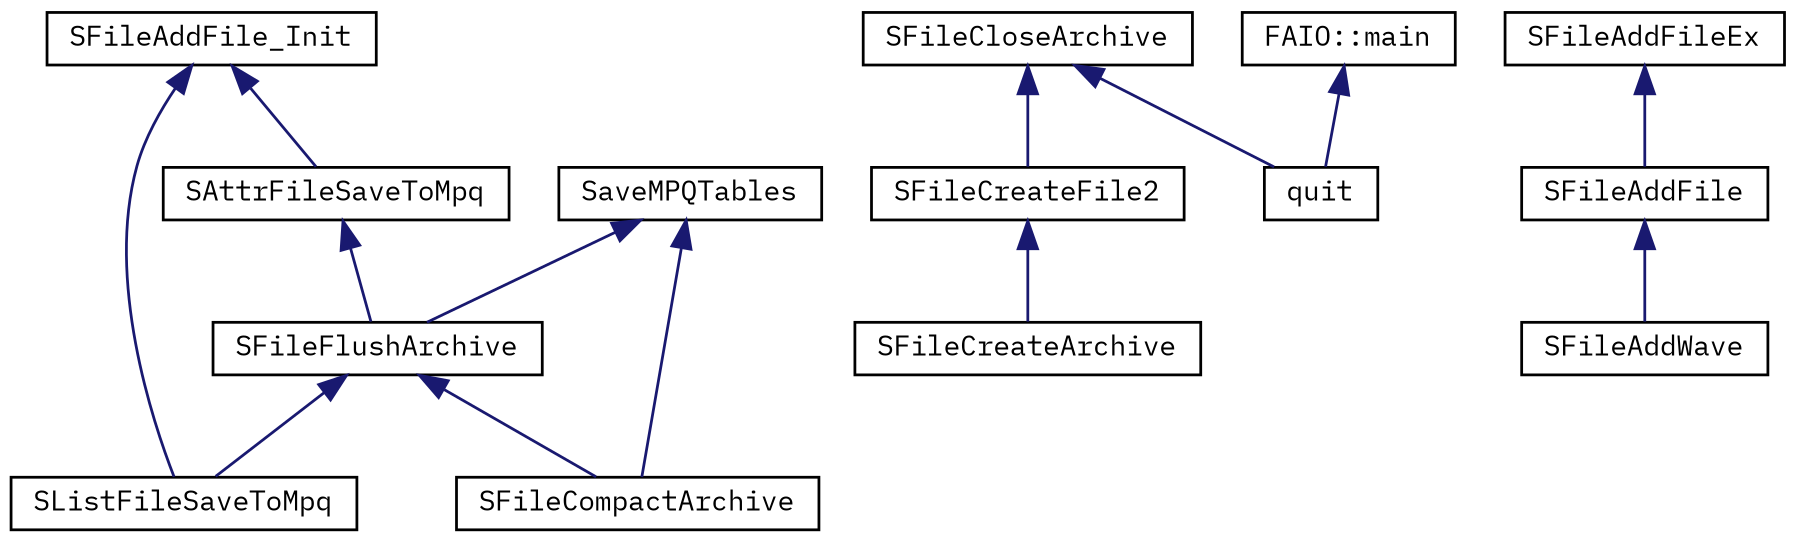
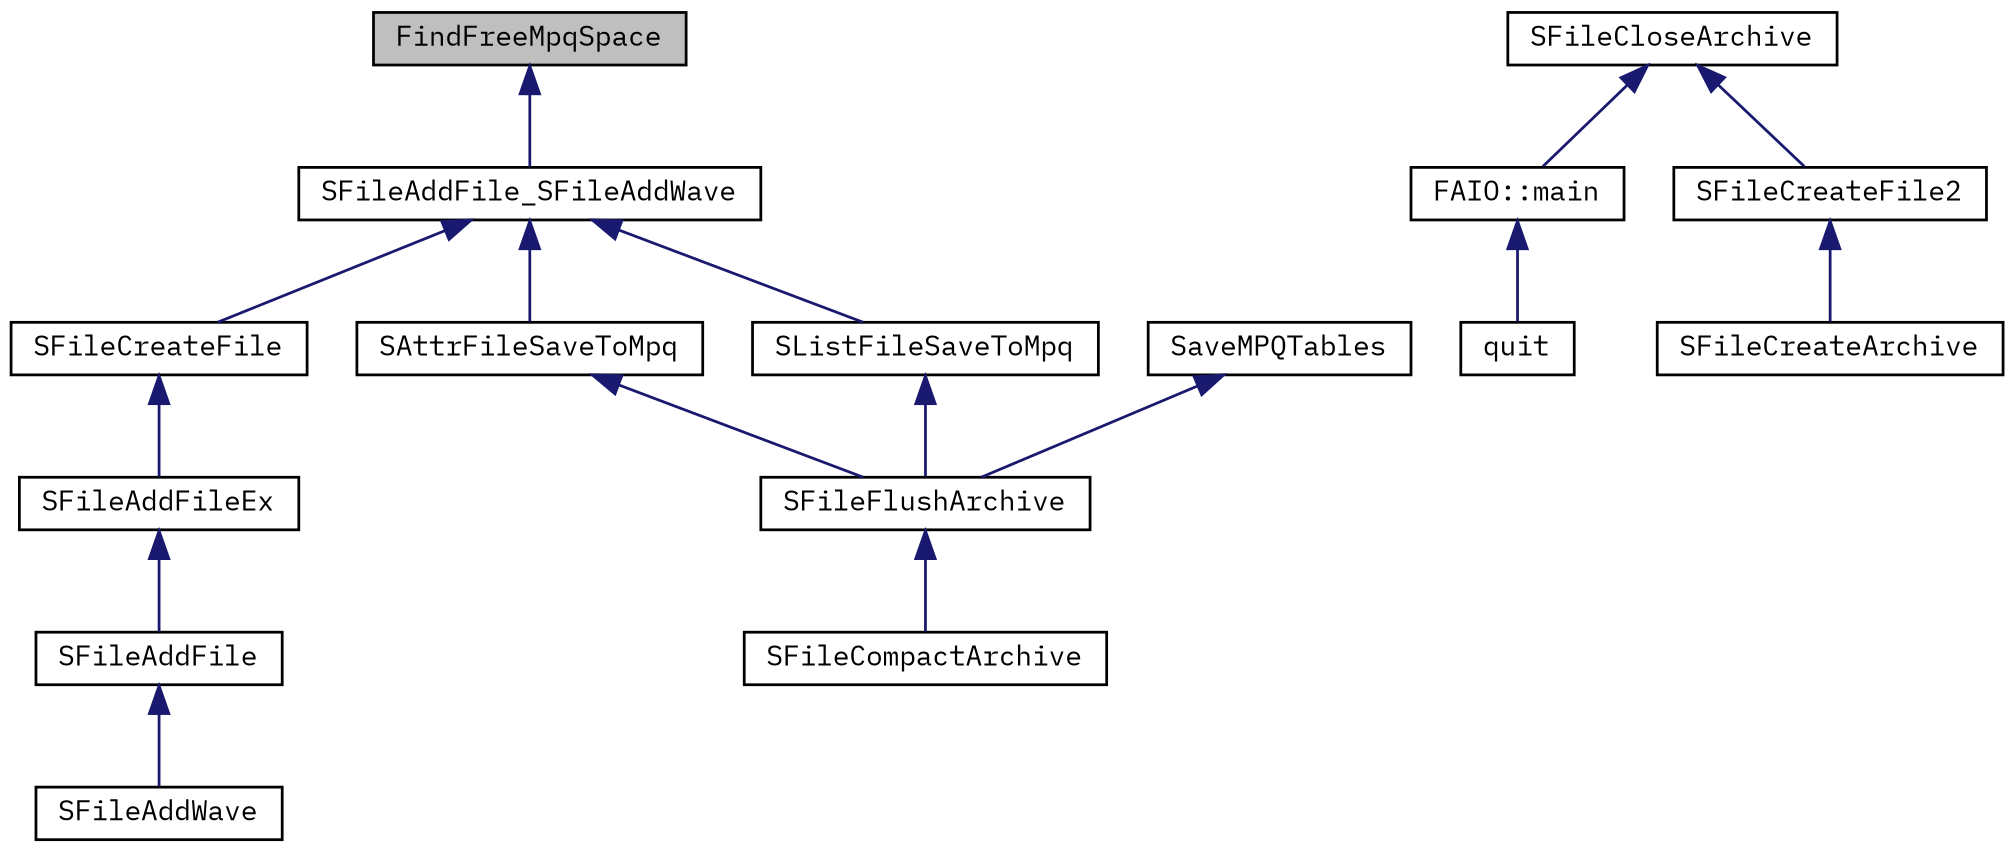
(212, 39) -> (530, 194)
none -> (530, 39)
(1187, 123) -> (1585, 126)
none -> (159, 349)
(662, 363) -> none
(270, 434) -> (925, 441)
